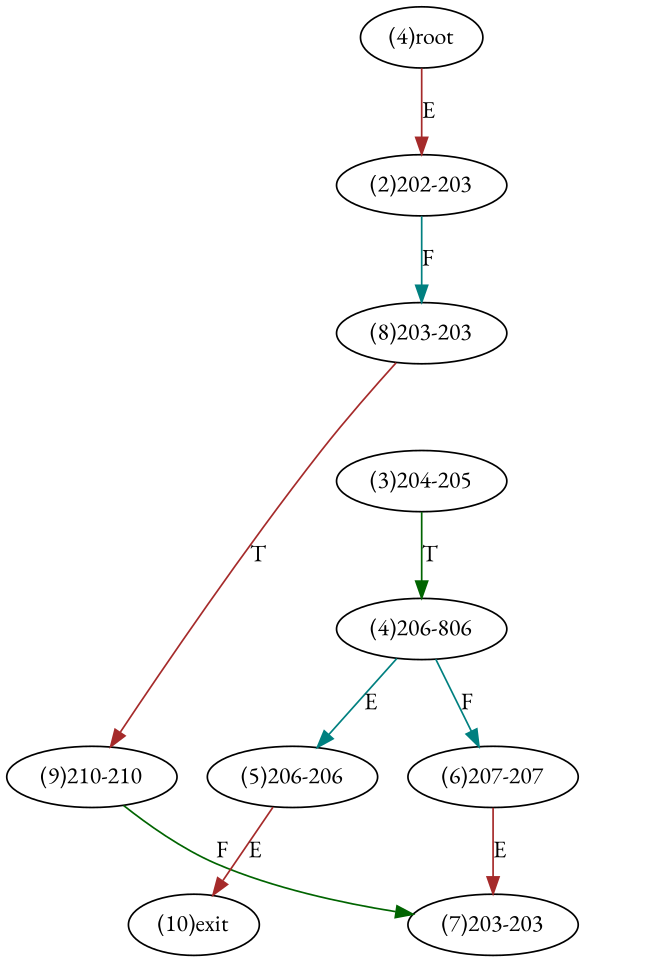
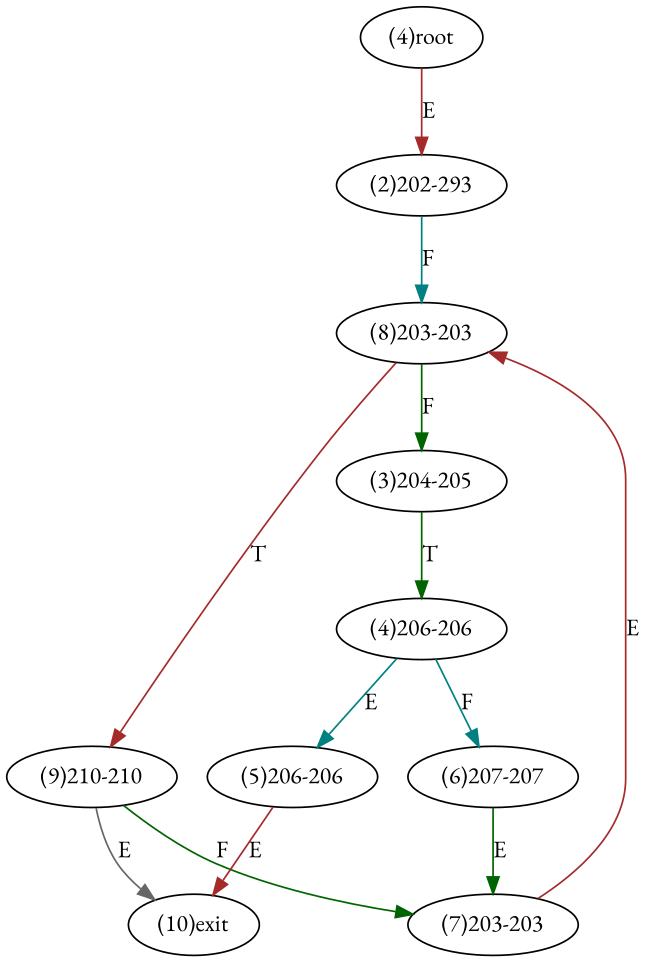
(422, 185) -> (422, 185)
none -> (422, 399)
none -> (626, 616)
(422, 629) -> (422, 629)
(493, 842) -> (493, 842)
none -> (111, 853)
